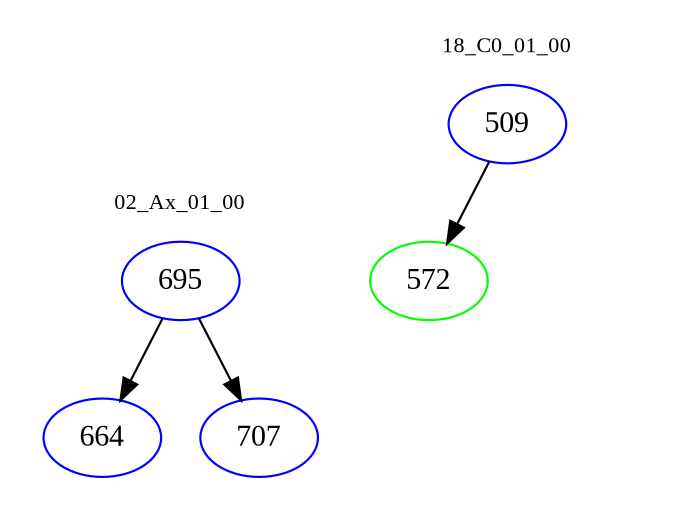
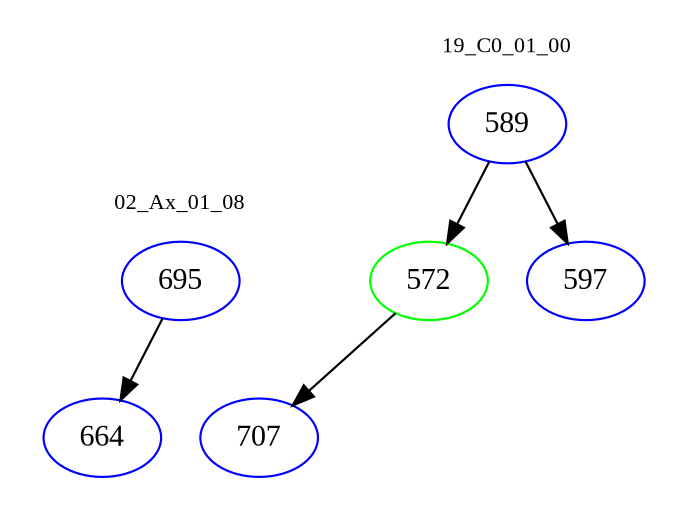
(507, 47) -> (507, 47)
(507, 124) -> (507, 124)
(181, 204) -> (181, 204)
none -> (586, 281)
(215, 350) -> (352, 352)
